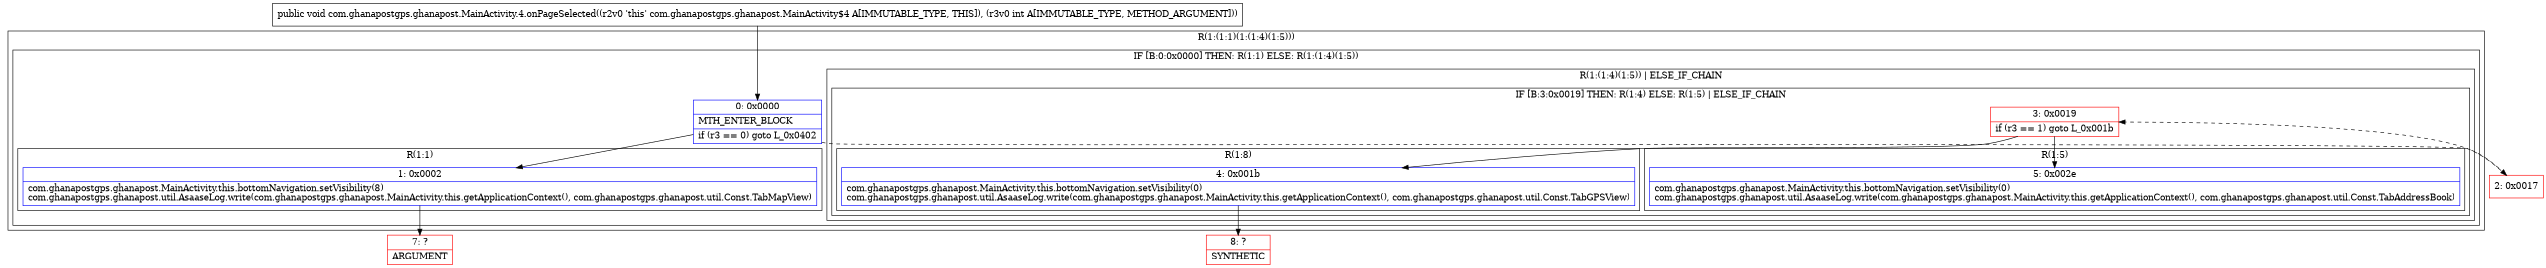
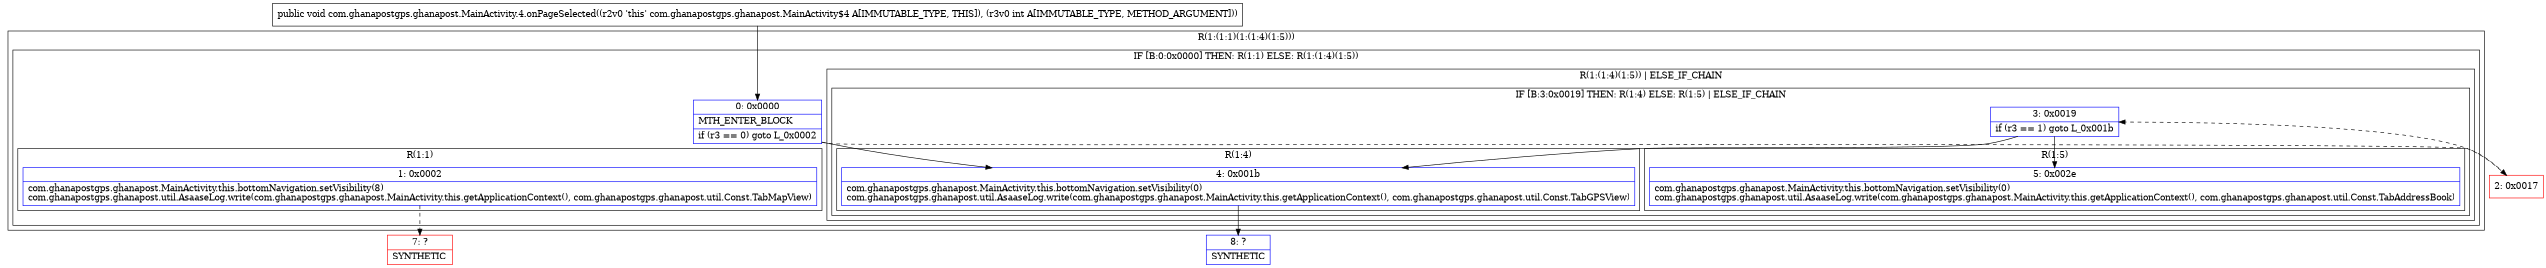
(2055, 122) -> (2055, 122)
(758, 136) -> (758, 136)
(599, 152) -> (904, 156)
(1238, 156) -> (1238, 156)
(420, 217) -> (420, 217)
(1238, 250) -> (1238, 250)
(420, 257) -> (419, 257)
